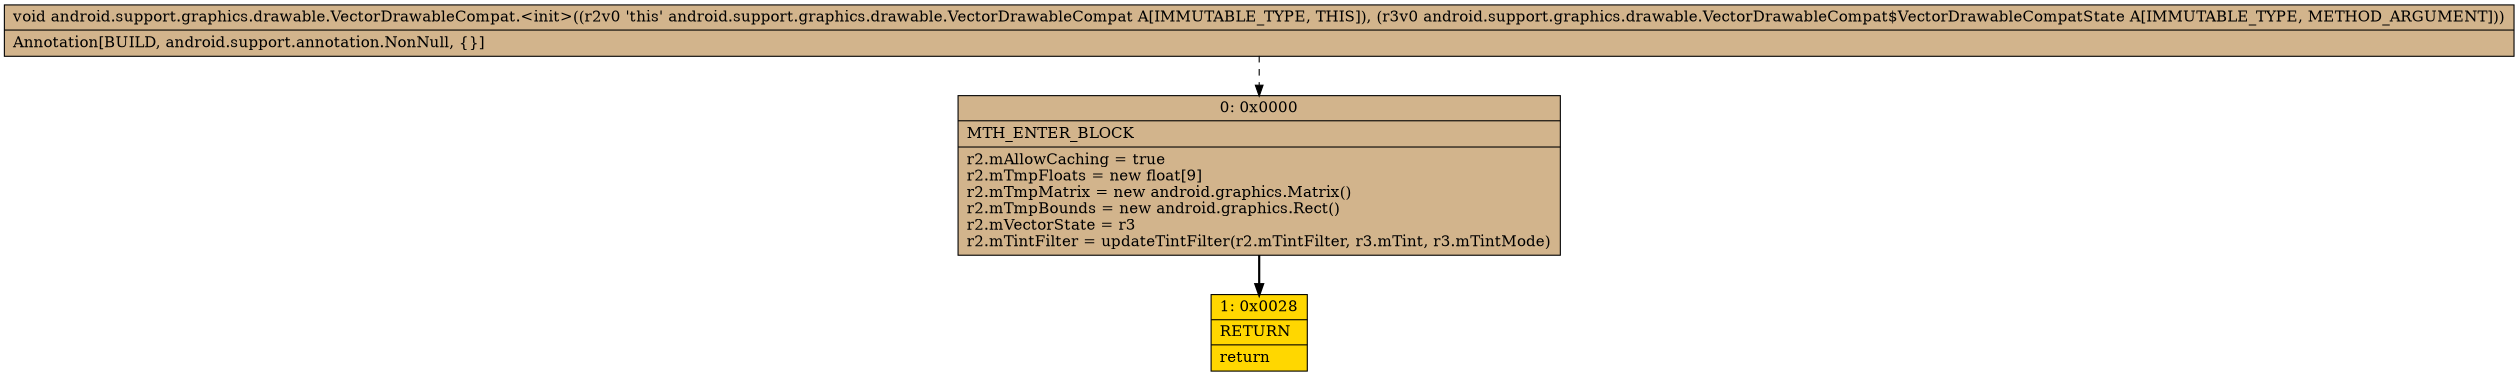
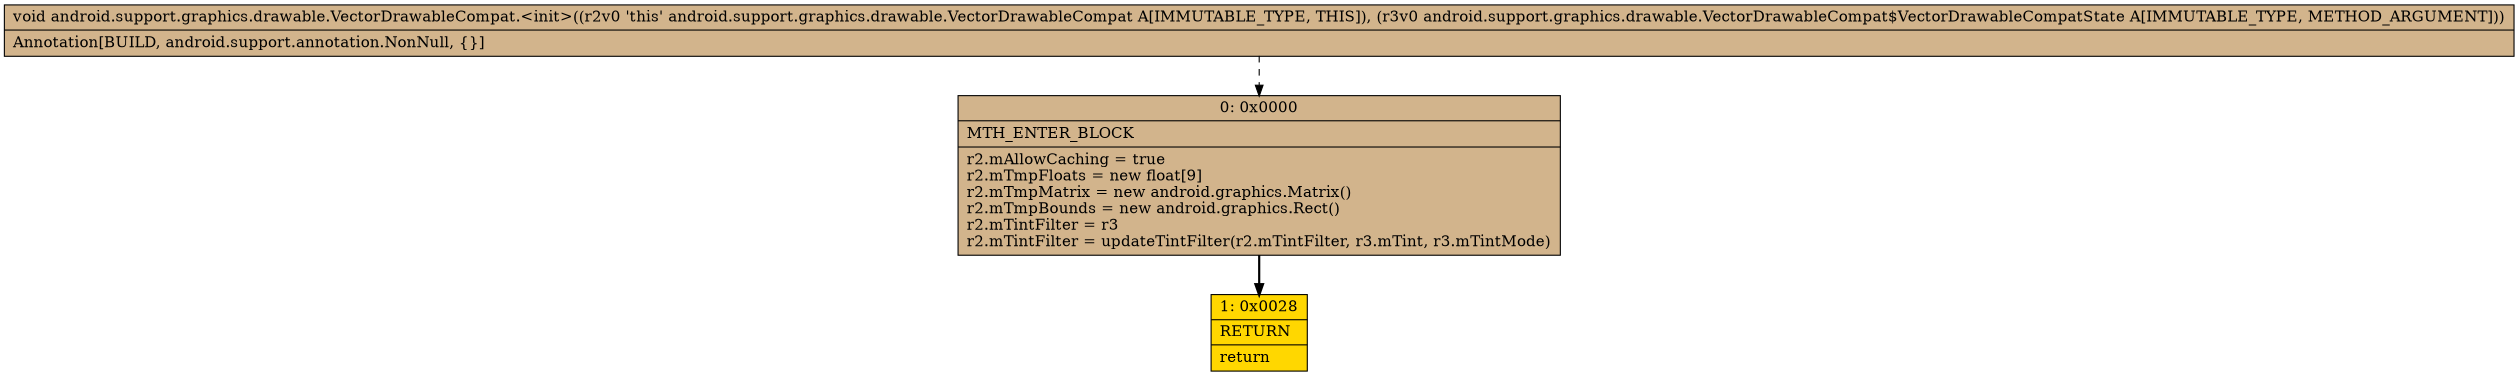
(1052, 225) -> (1043, 225)
